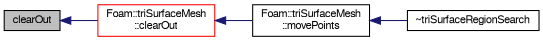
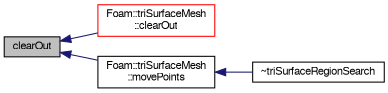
(239, 21) -> (84, 57)
